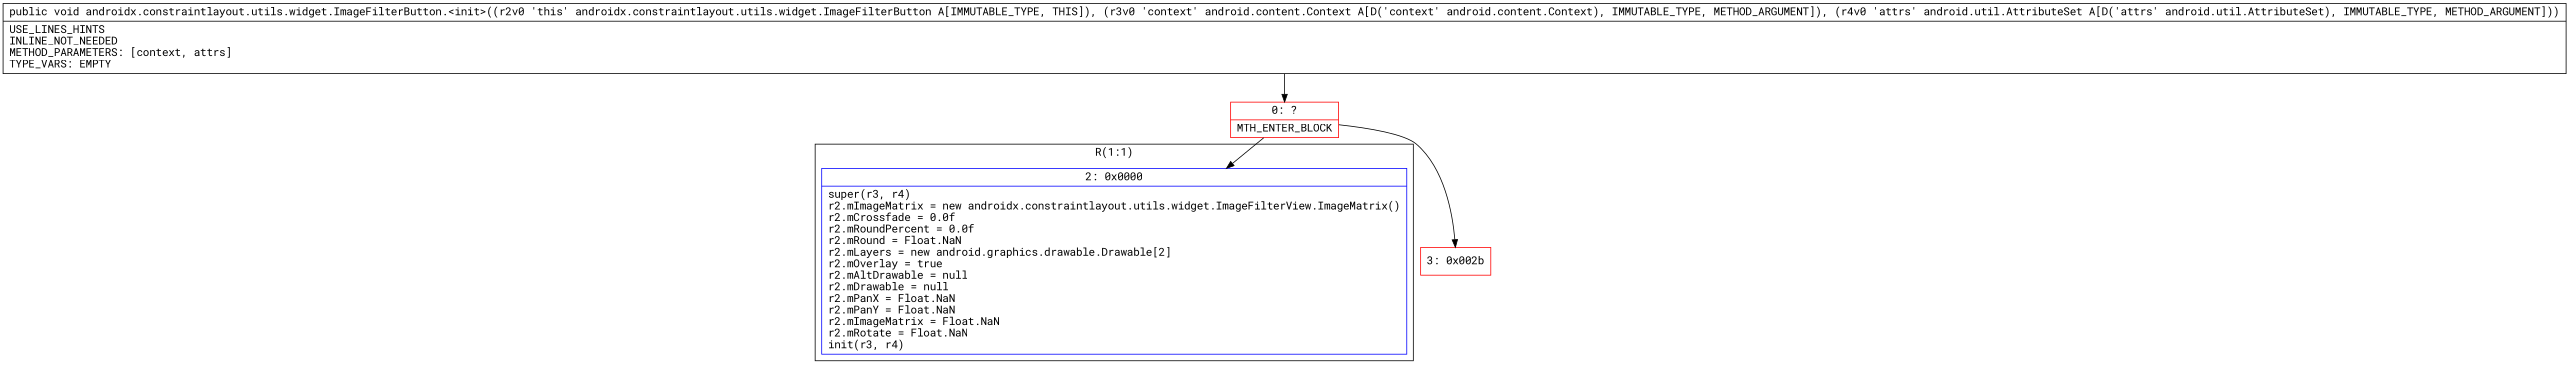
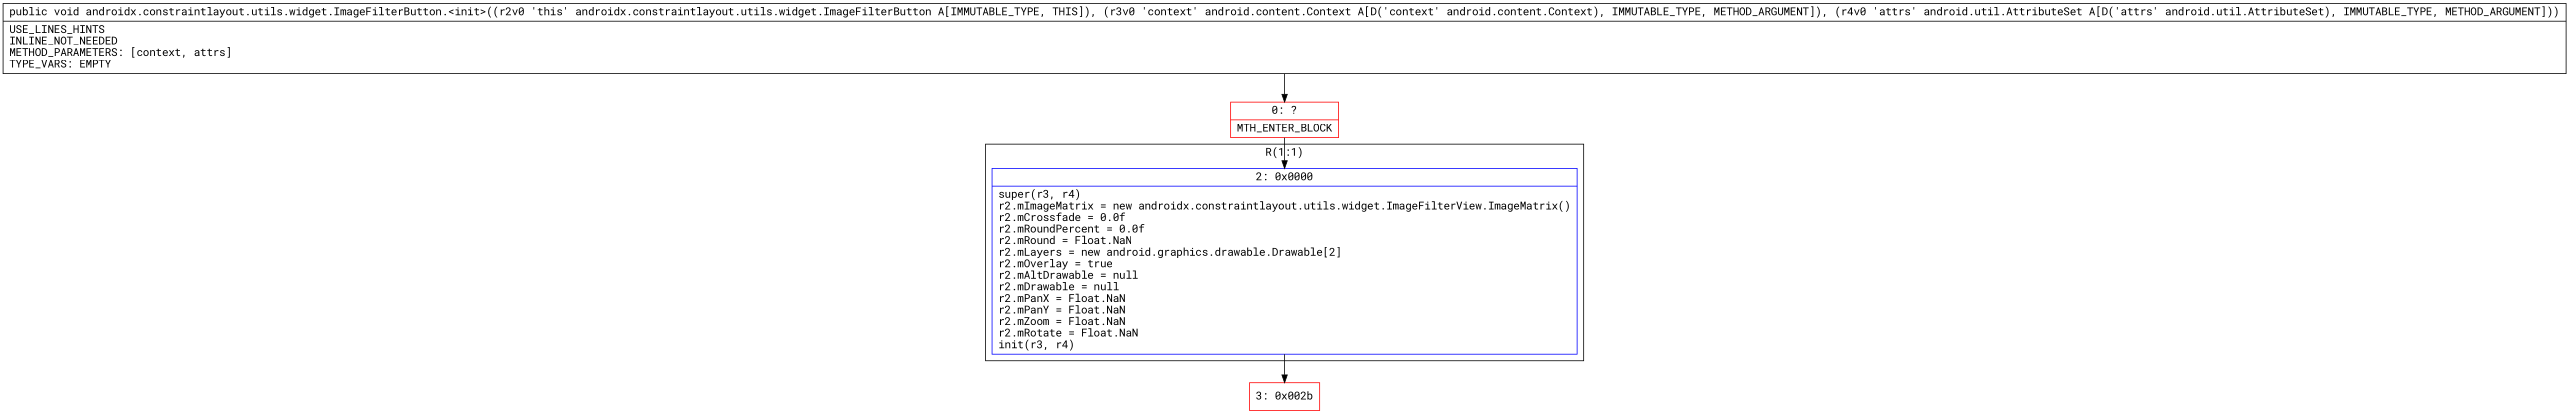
(1425, 153) -> (1285, 366)
(914, 322) -> (1062, 322)
